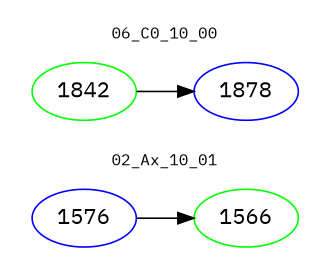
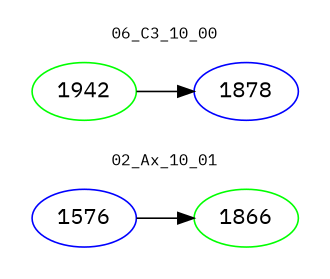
(165, 34) -> (165, 34)
(84, 91) -> (84, 91)
(246, 218) -> (246, 218)
